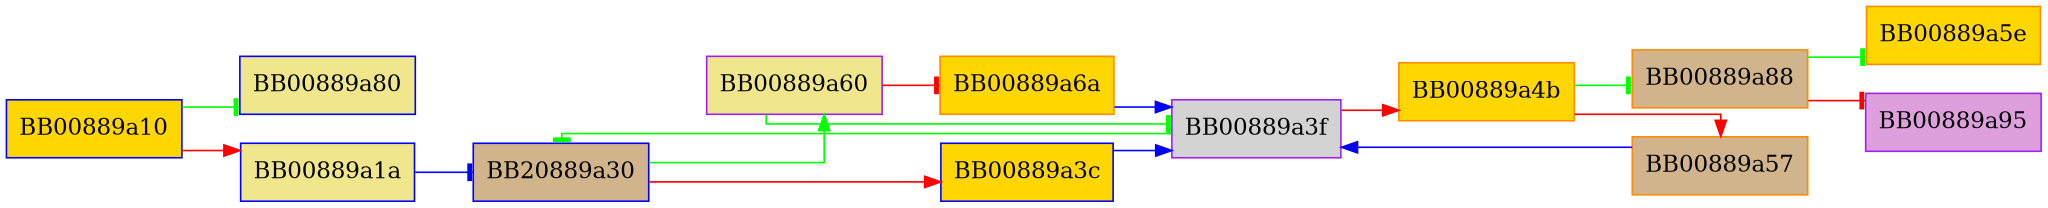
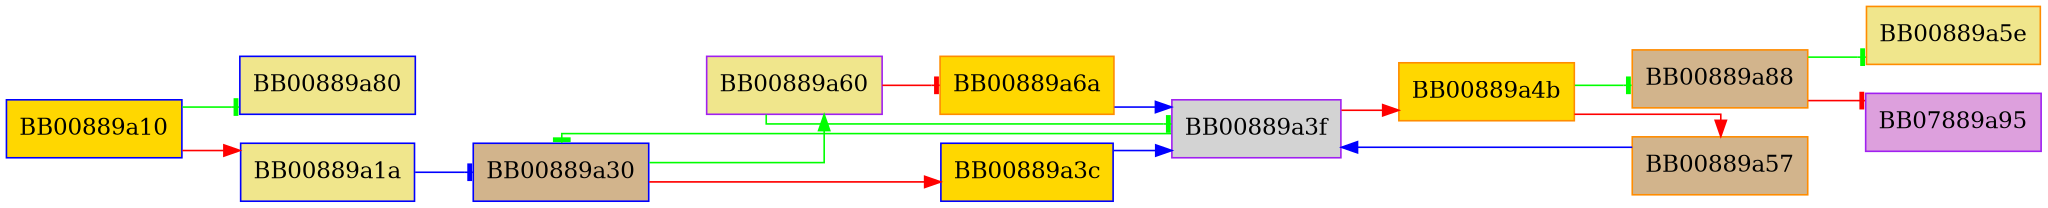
(1953, 35) -> (1953, 35)
(1953, 122) -> (1953, 122)
(561, 172) -> (561, 172)
